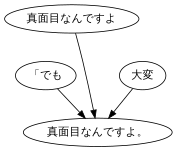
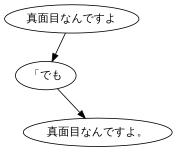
(85, 71) -> (60, 44)
(143, 76) -> none
